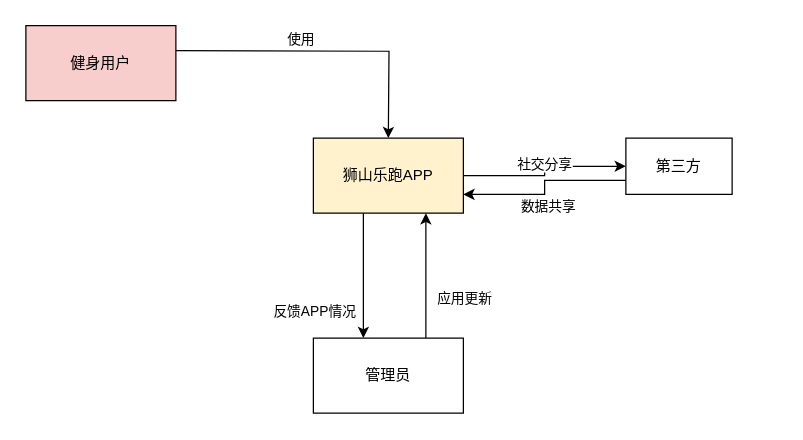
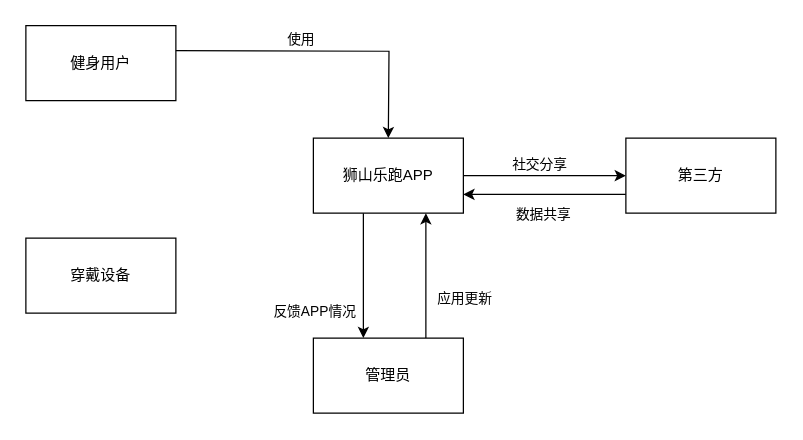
(101, 63) -> (101, 63)
(679, 166) -> (701, 176)
(388, 176) -> (388, 176)
none -> (101, 276)
